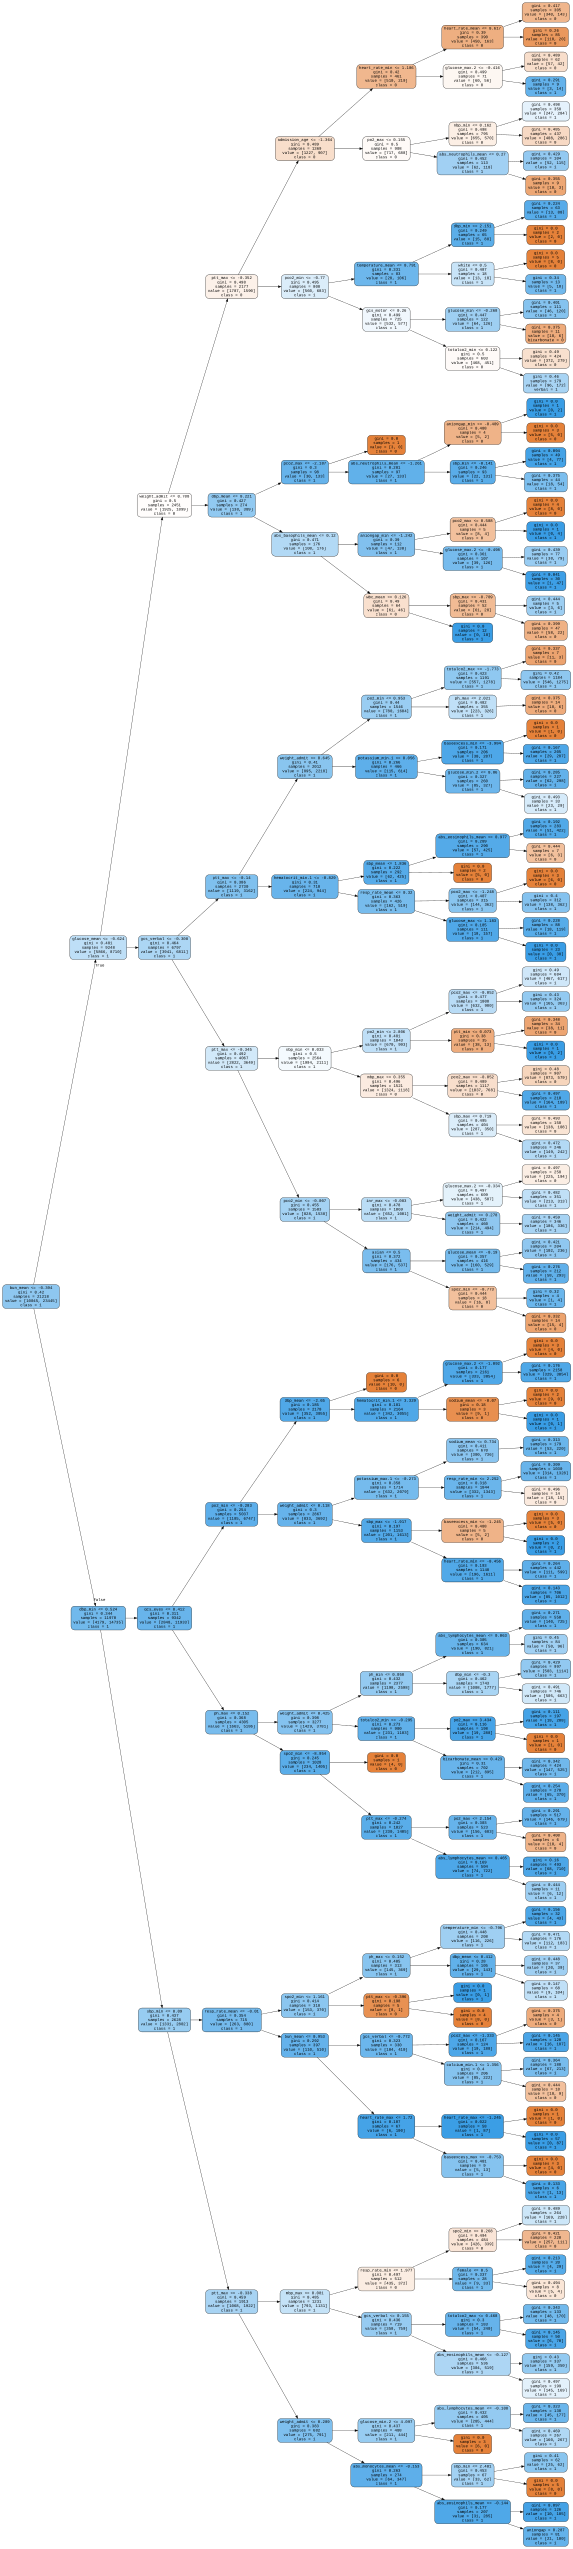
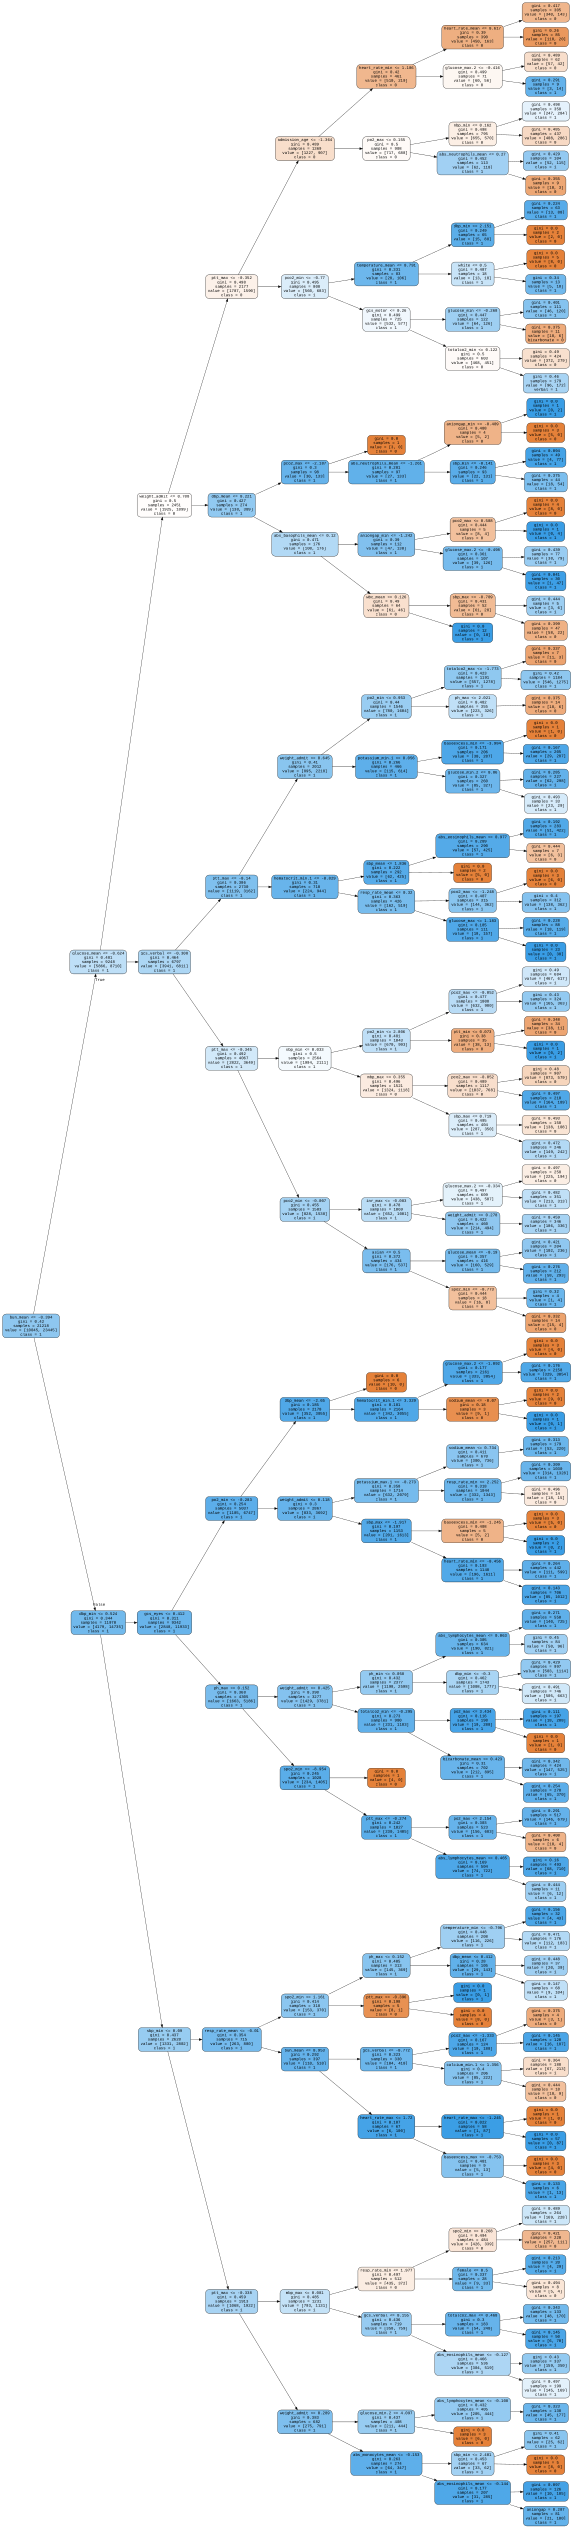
(546, 2067) -> (546, 2067)
(546, 2438) -> none
